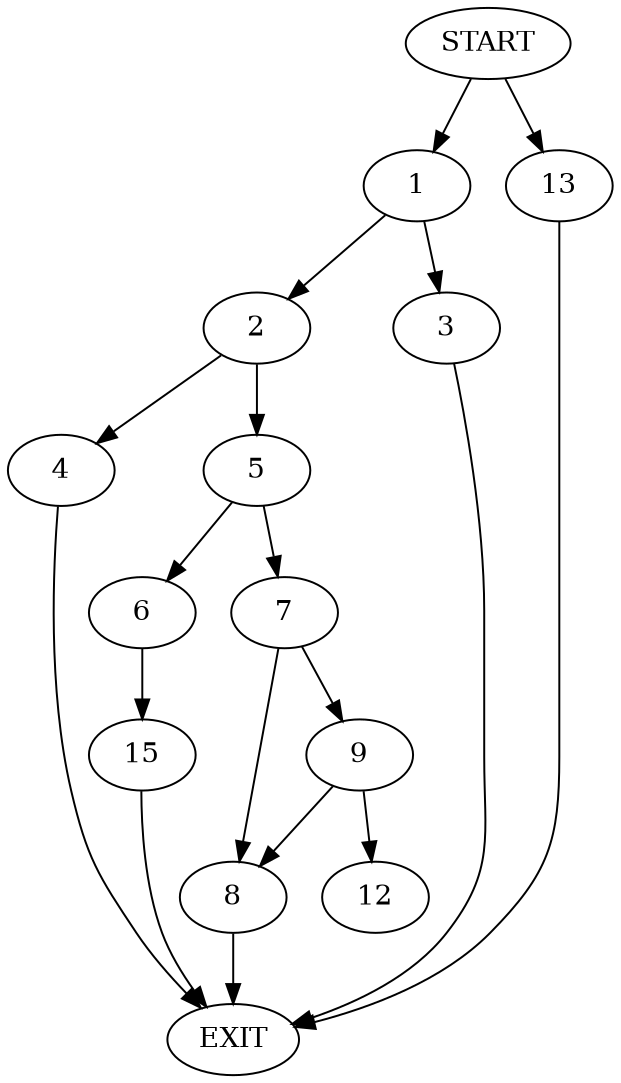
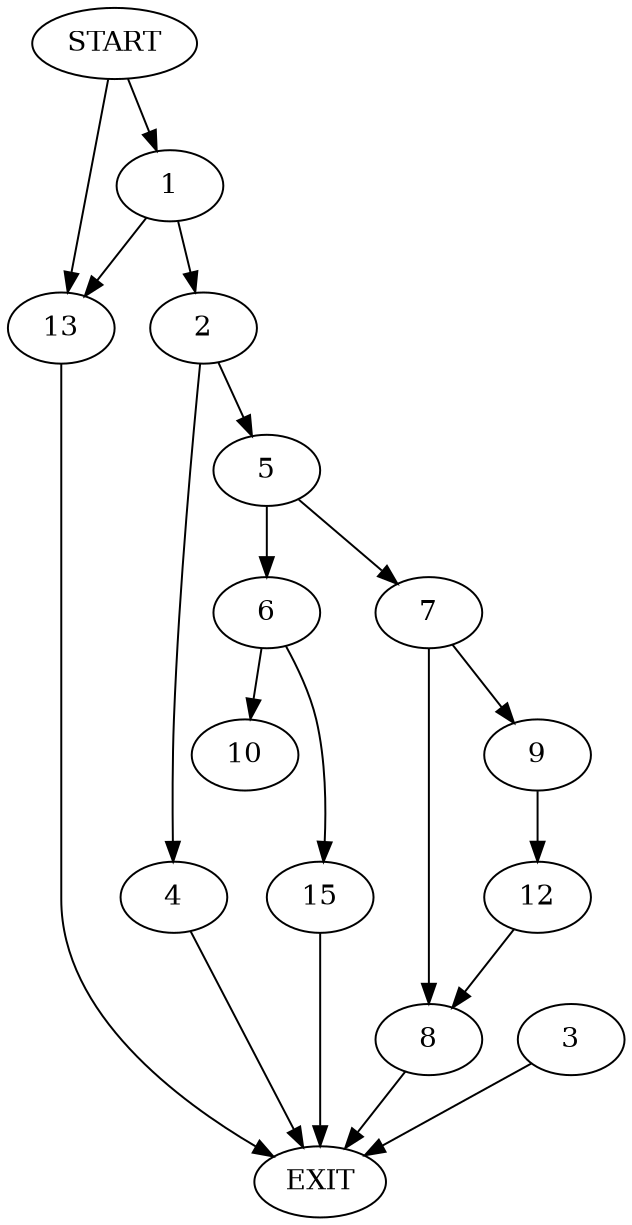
(430, 247) -> (122, 249)
none -> (245, 755)
(303, 819) -> (489, 961)
